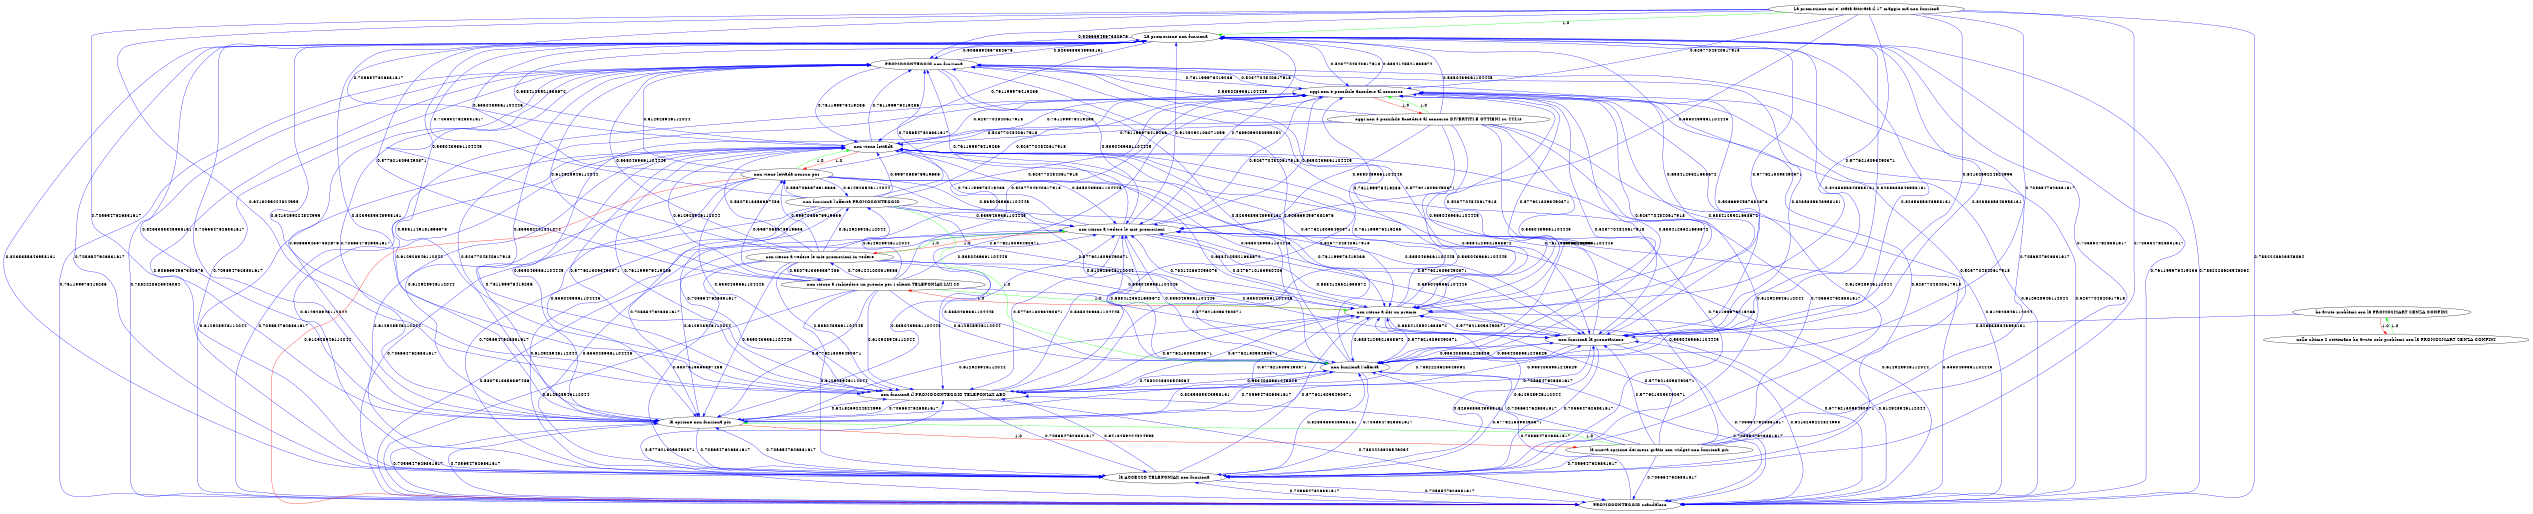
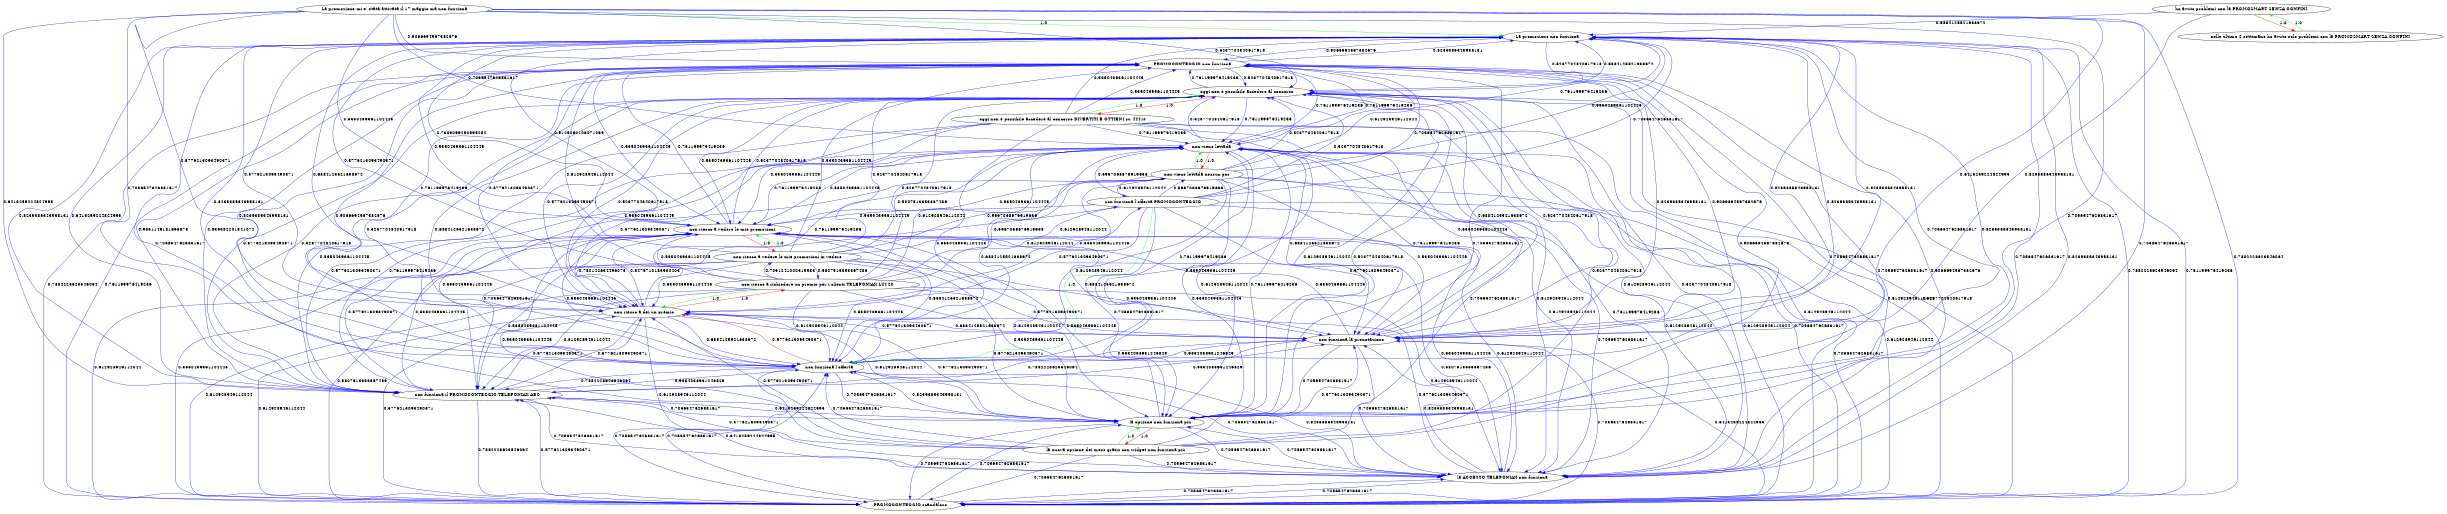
(652, 55) -> (1880, 24)
(1407, 336) -> (752, 332)
(297, 503) -> (1886, 487)
